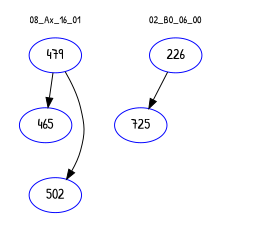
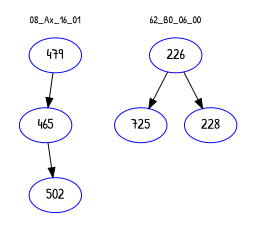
(176, 21) -> (176, 21)
(83, 121) -> (50, 155)
none -> (211, 125)
